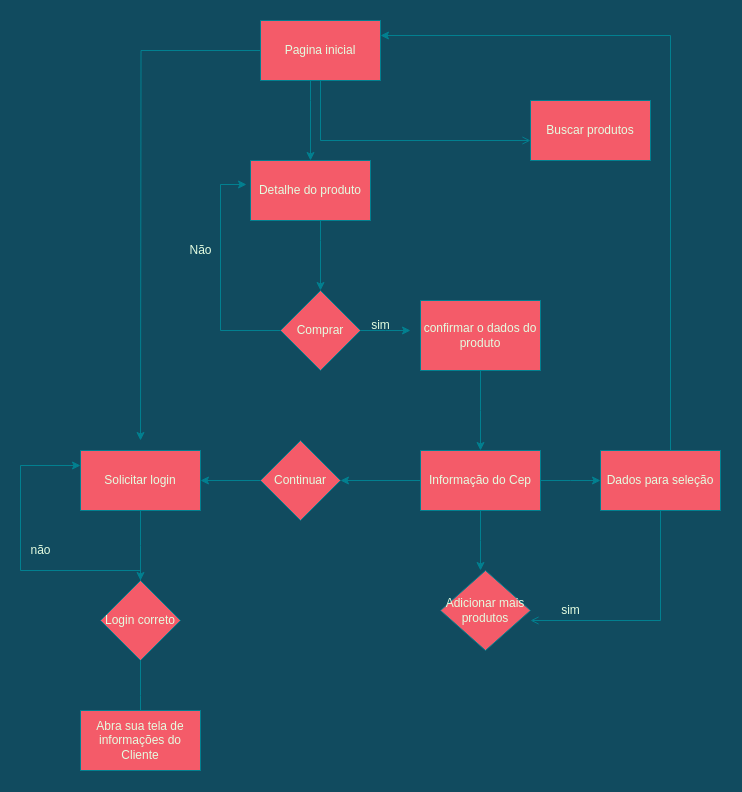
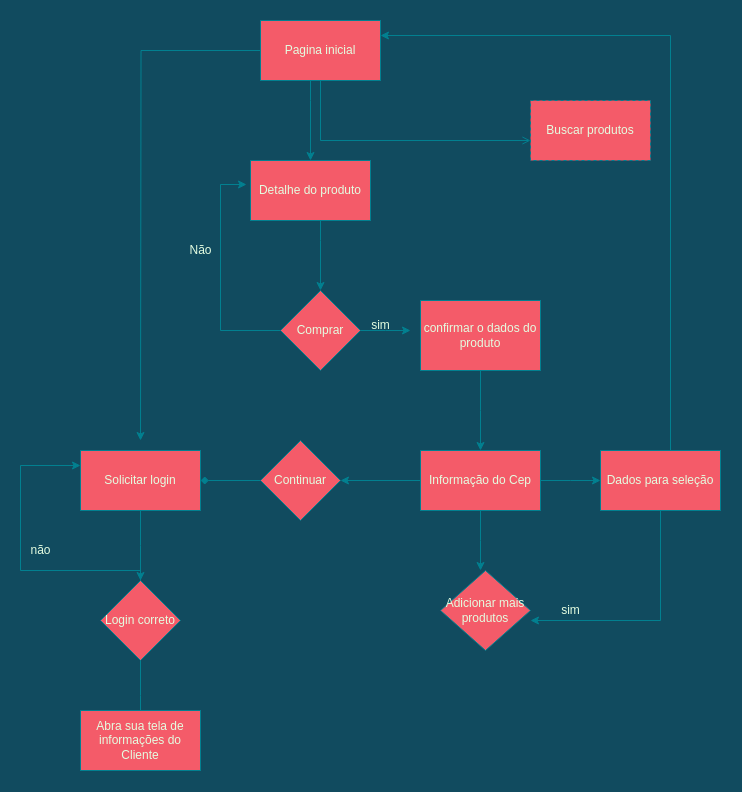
(591, 131) -> (591, 131)
(208, 481) -> (209, 481)
(536, 621) -> (538, 621)
